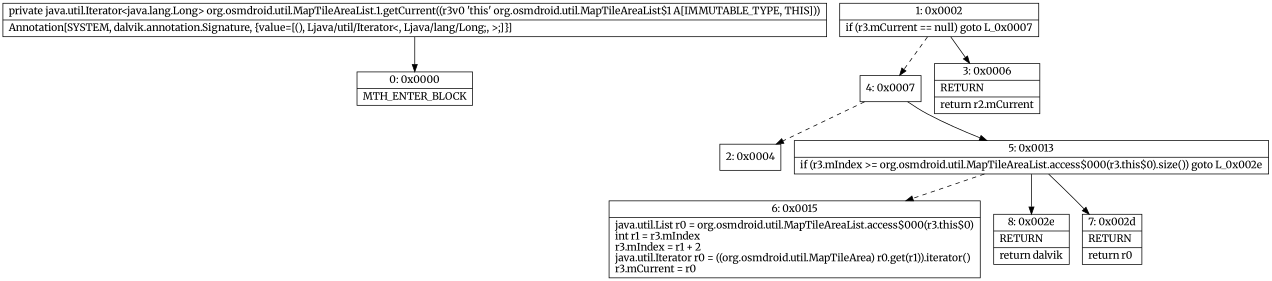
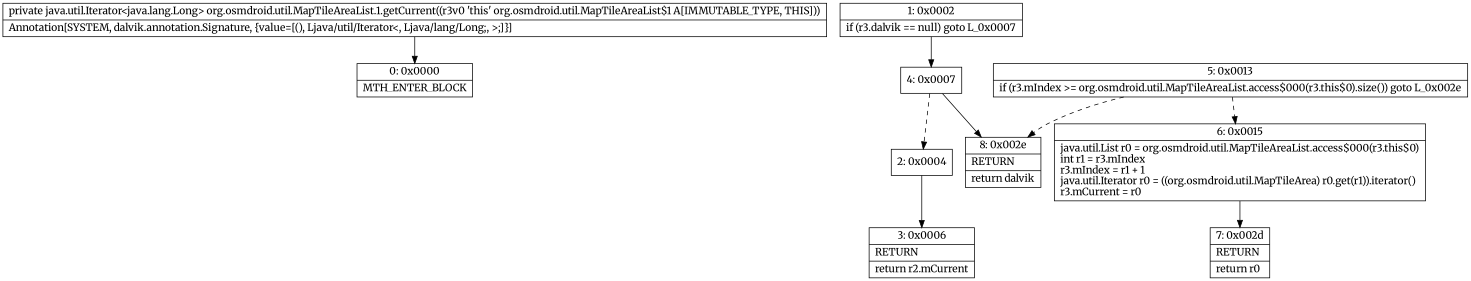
(939, 28) -> (931, 28)
(958, 47) -> (922, 198)
(916, 53) -> (931, 48)
(943, 122) -> (959, 113)
(1031, 190) -> (1077, 111)
(1067, 191) -> (1240, 211)
(658, 247) -> (1103, 170)
